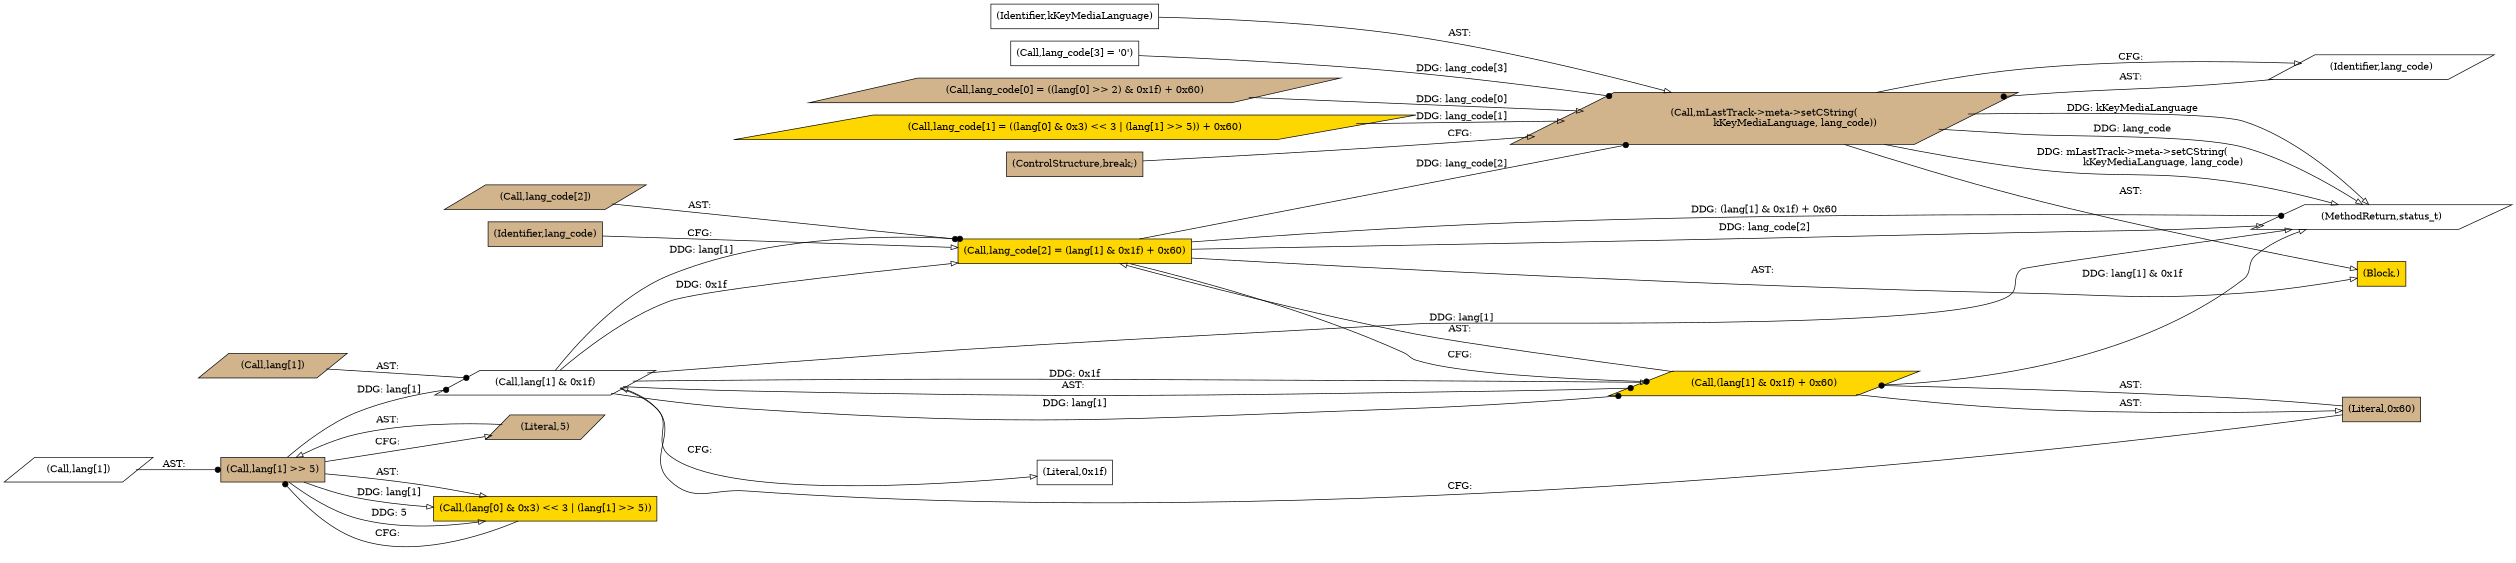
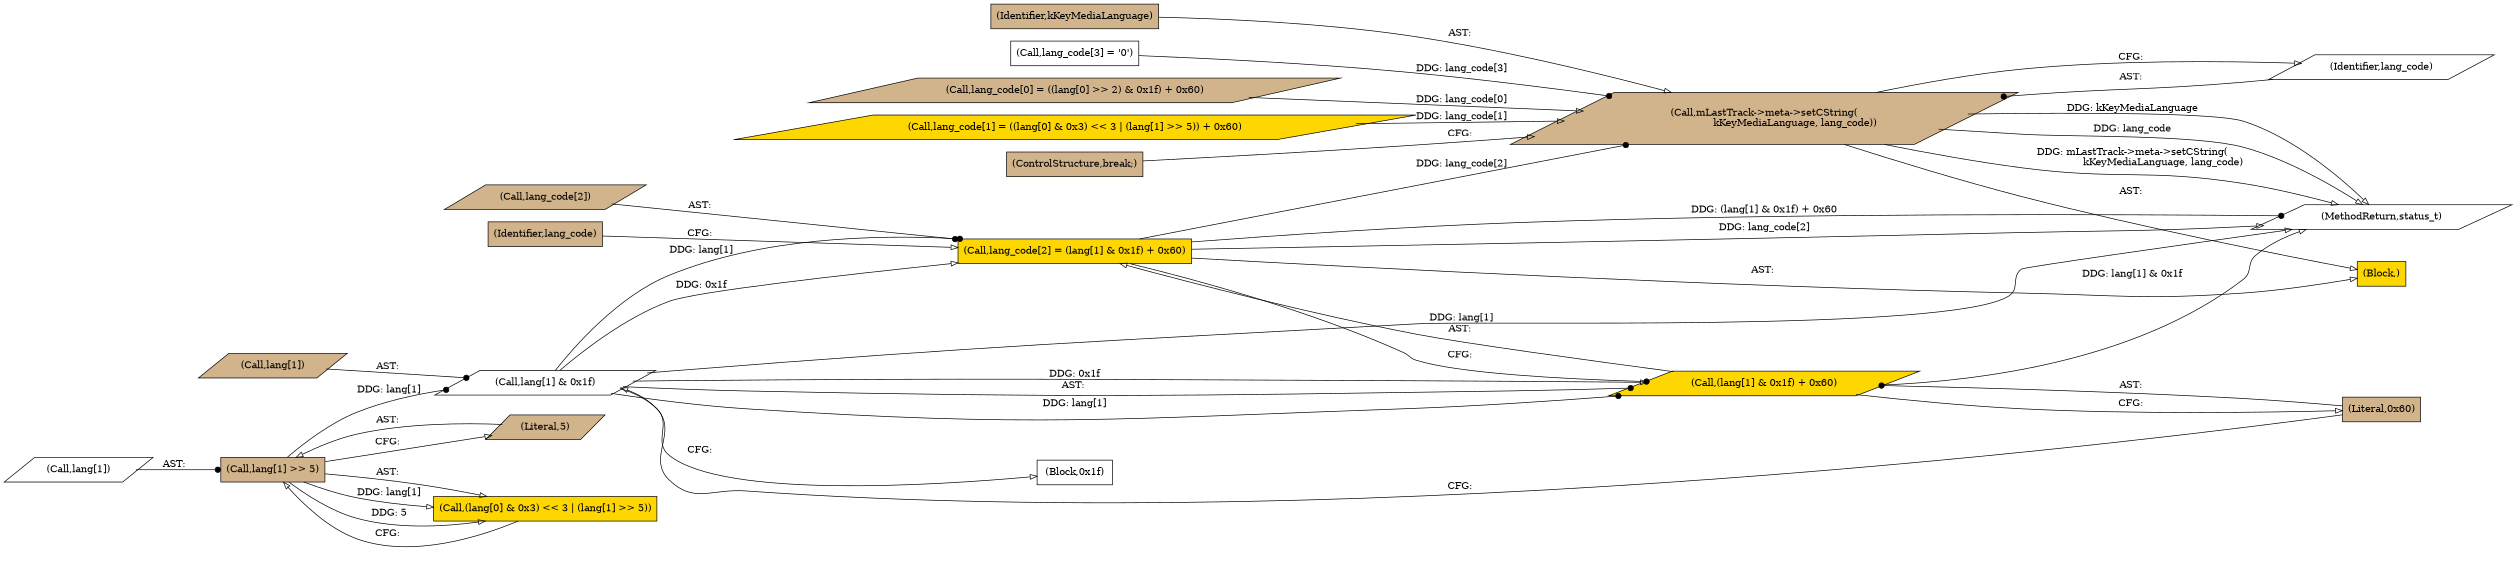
(1075, 16) -> (1075, 16)
(2132, 404) -> (2132, 404)
(1075, 472) -> (1075, 472)
(395, 546) -> (395, 546)
